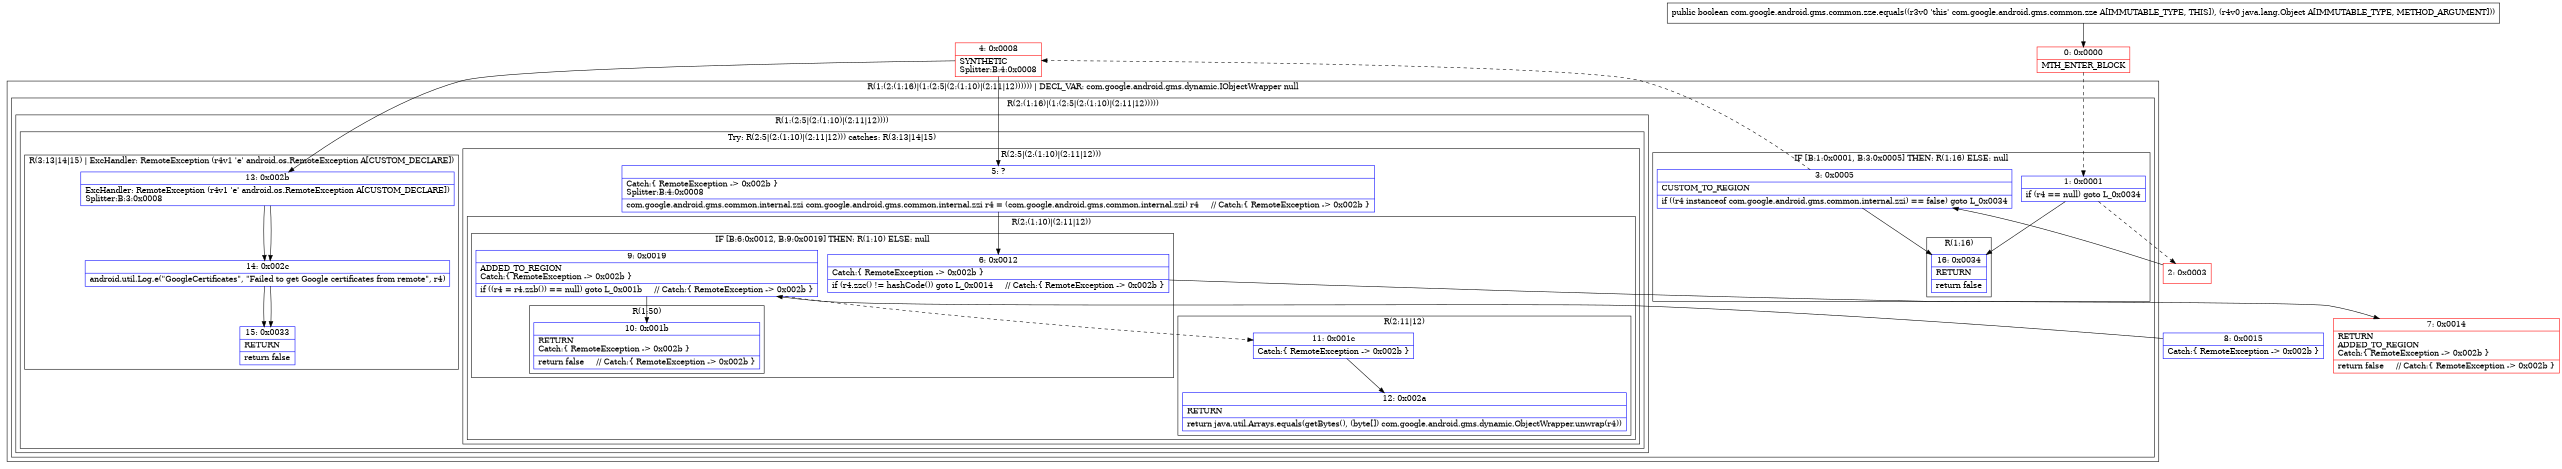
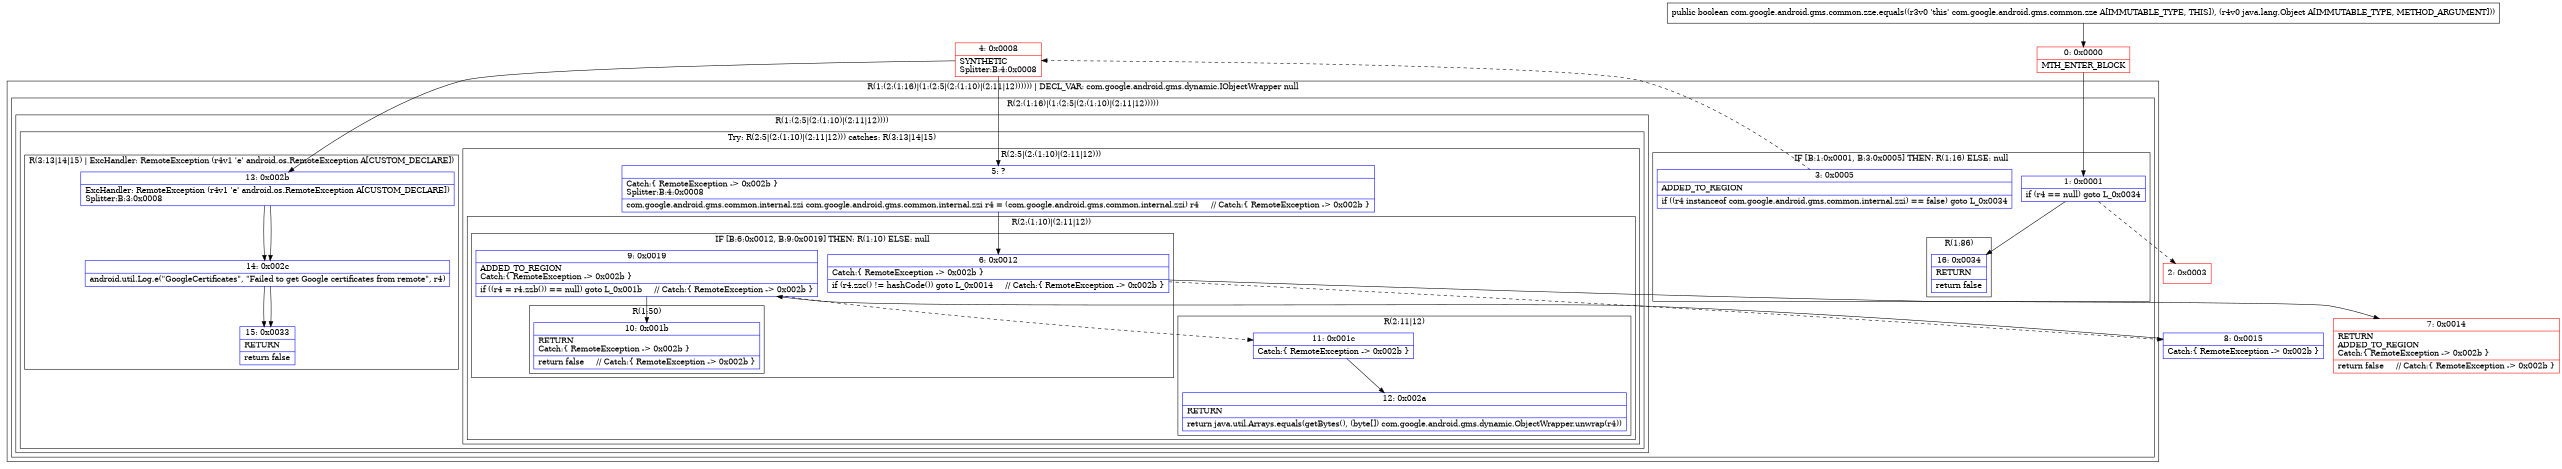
(2083, 121) -> (2083, 121)
(1706, 188) -> (1702, 188)
(1895, 230) -> none
(2061, 234) -> none
(1959, 244) -> (1959, 244)
none -> (1540, 300)
